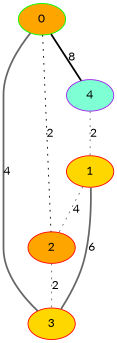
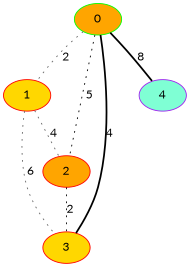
(50, 133) -> (90, 95)
(90, 133) -> (58, 55)
(4, 174) -> (106, 137)
(86, 251) -> (25, 176)
(52, 286) -> (66, 210)
